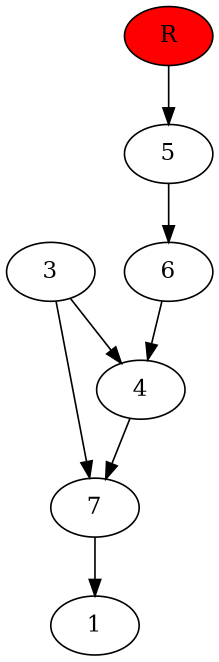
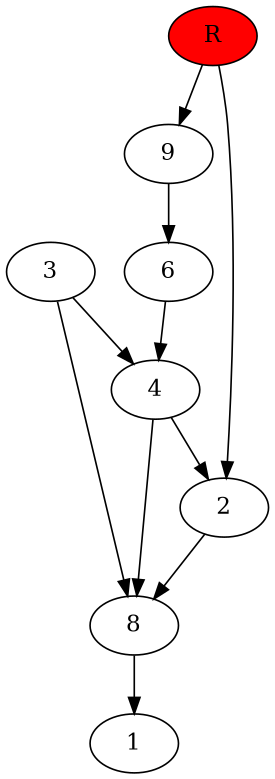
(169, 154) -> (169, 154)
(95, 508) -> (134, 626)
none -> (224, 508)
